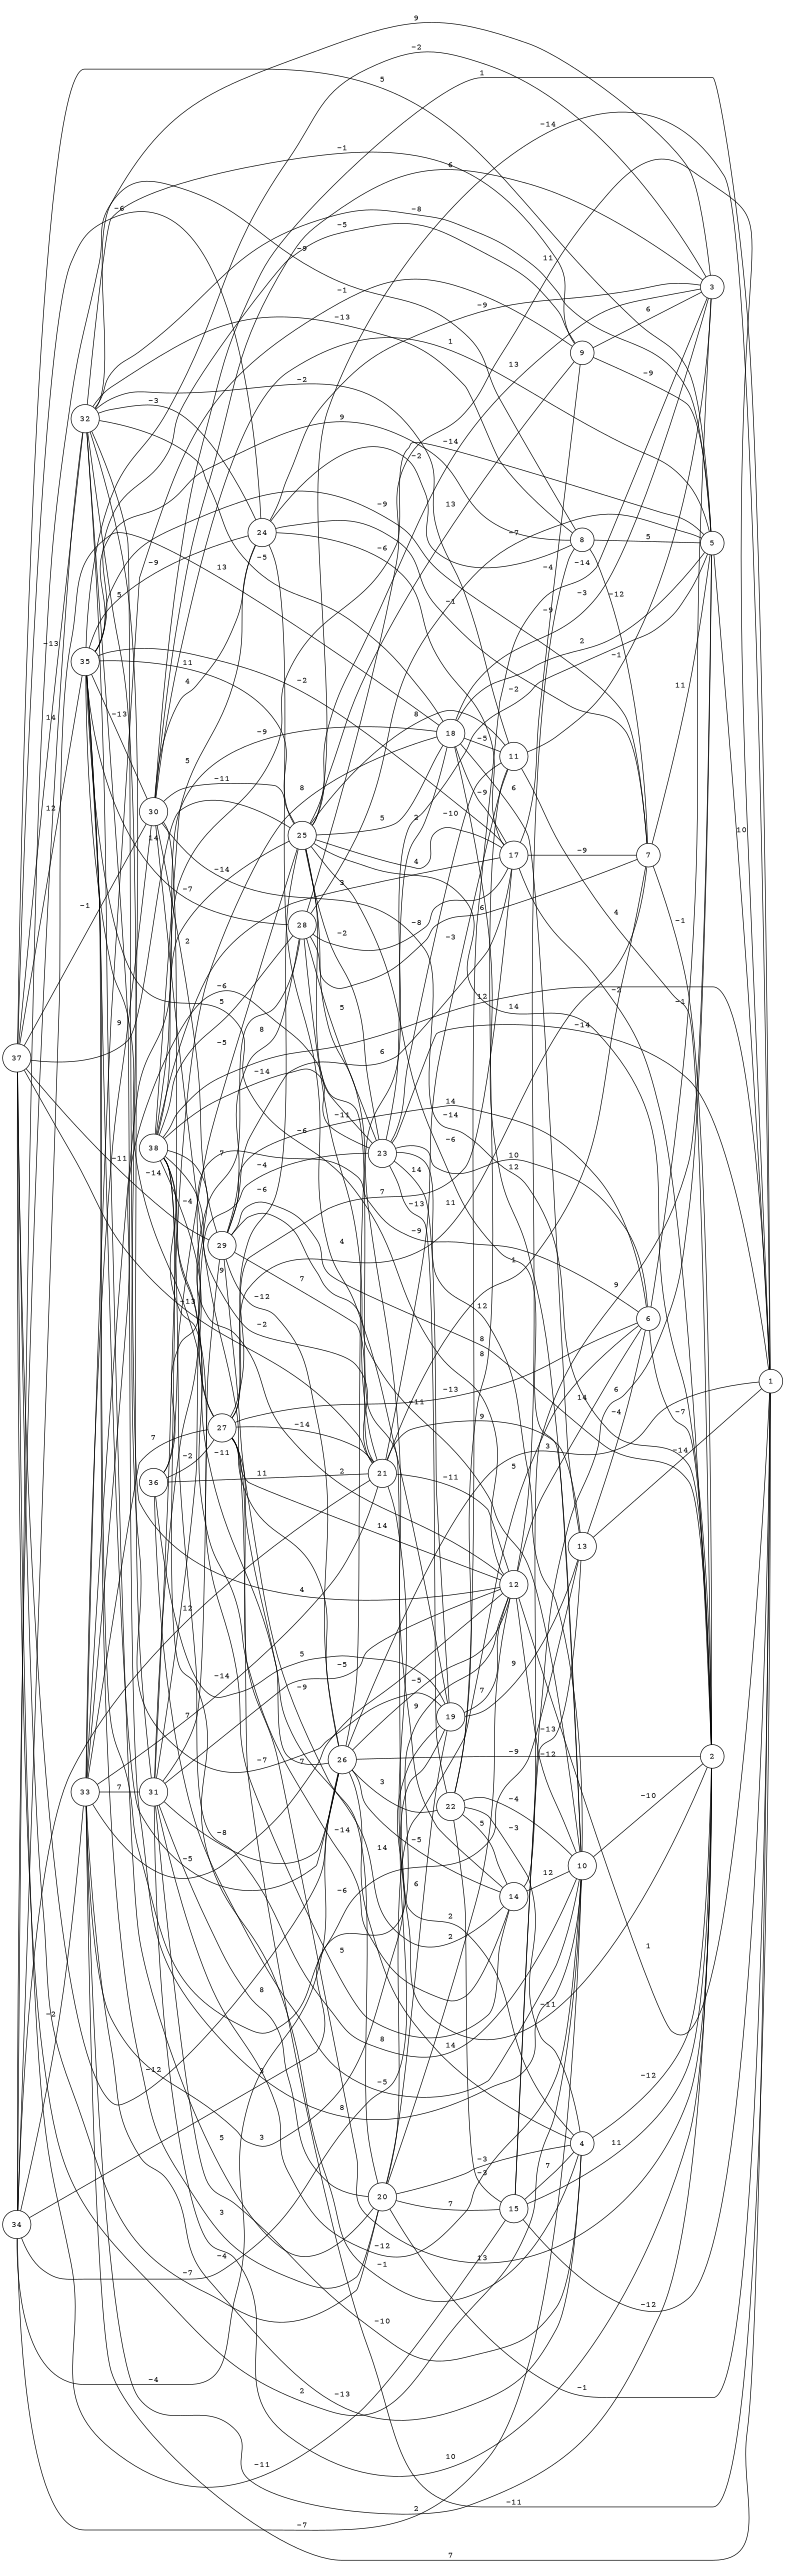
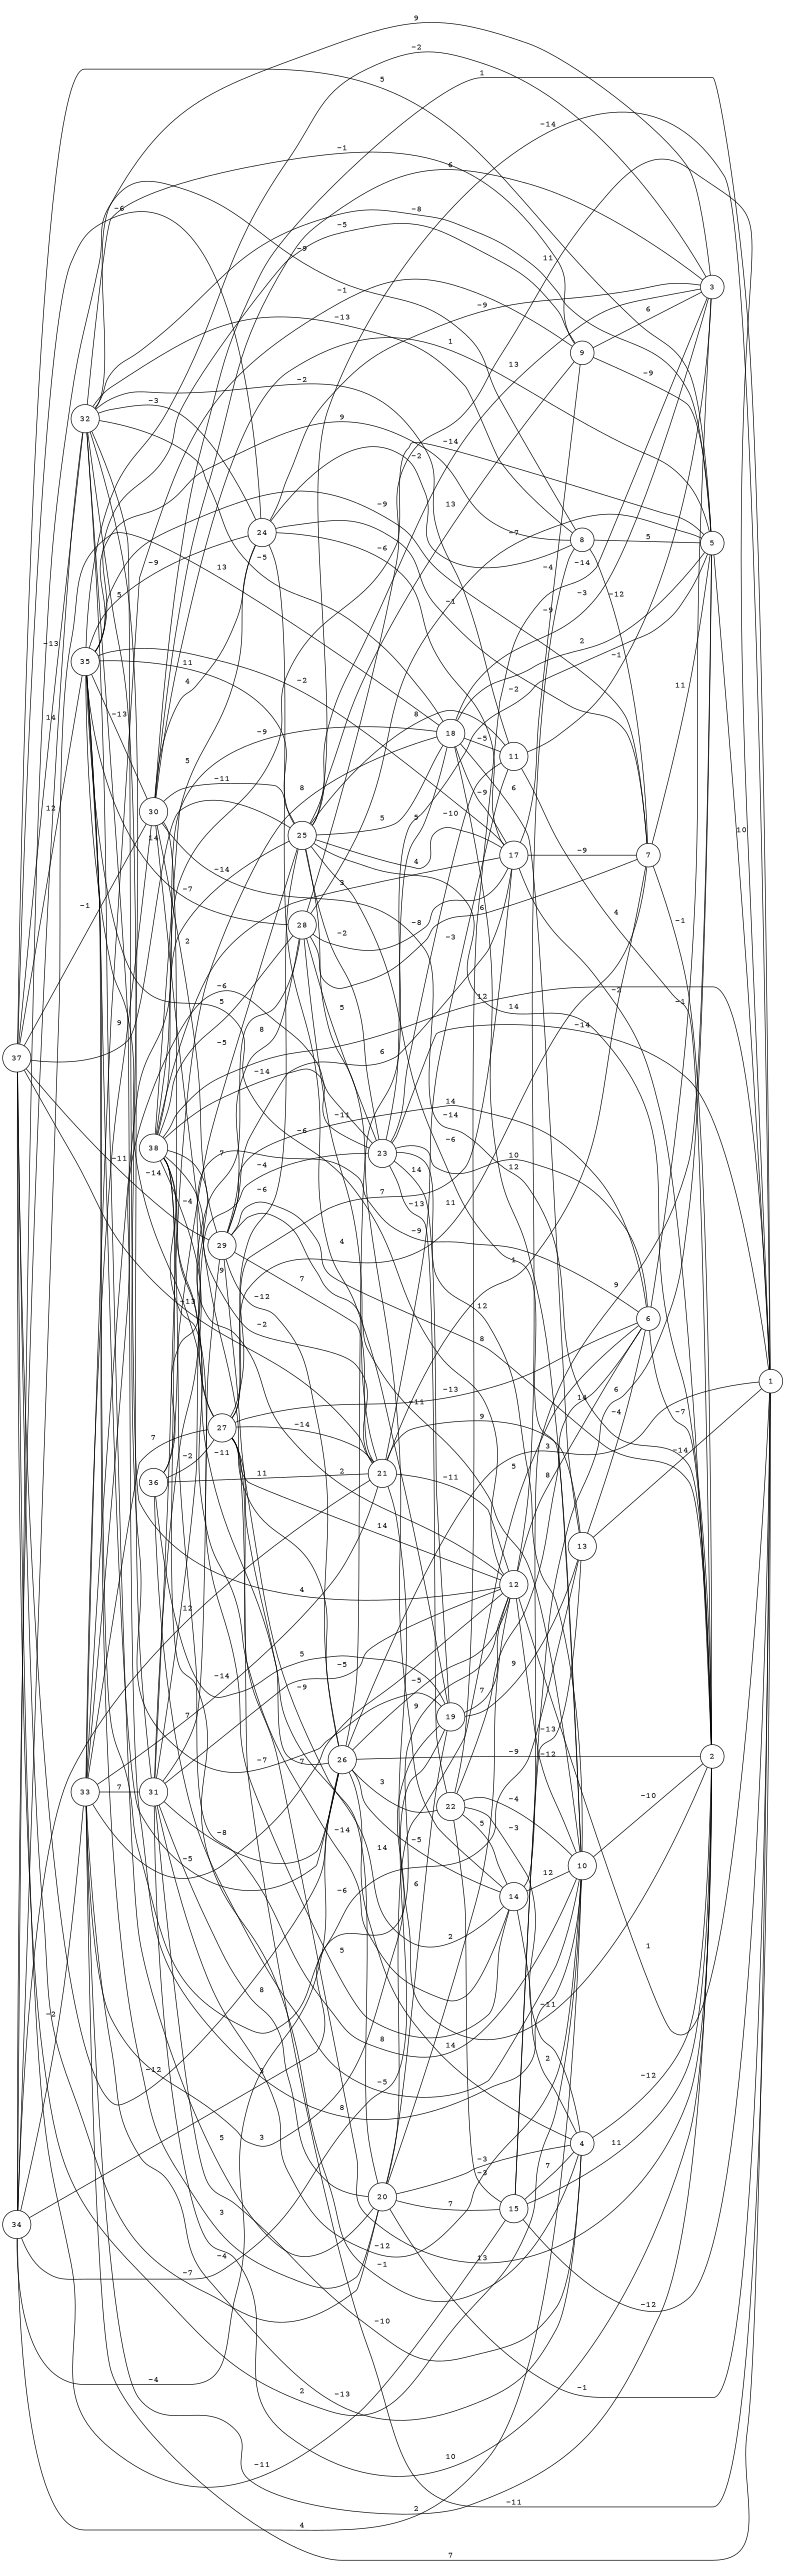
(417, 817) -> (417, 817)
(492, 1282) -> (543, 1554)
(373, 1417) -> (539, 2061)
(302, 2525) -> (302, 2525)
